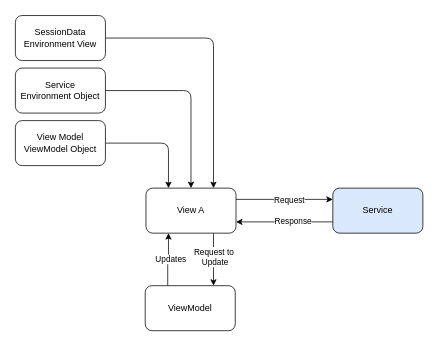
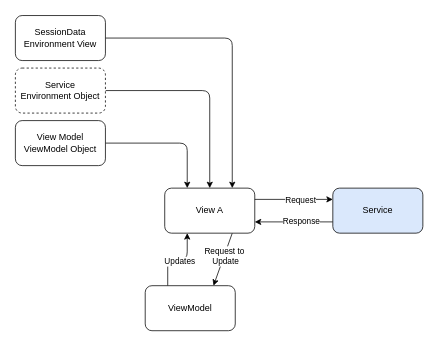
(60, 90) -> (60, 90)
(191, 210) -> (210, 210)
